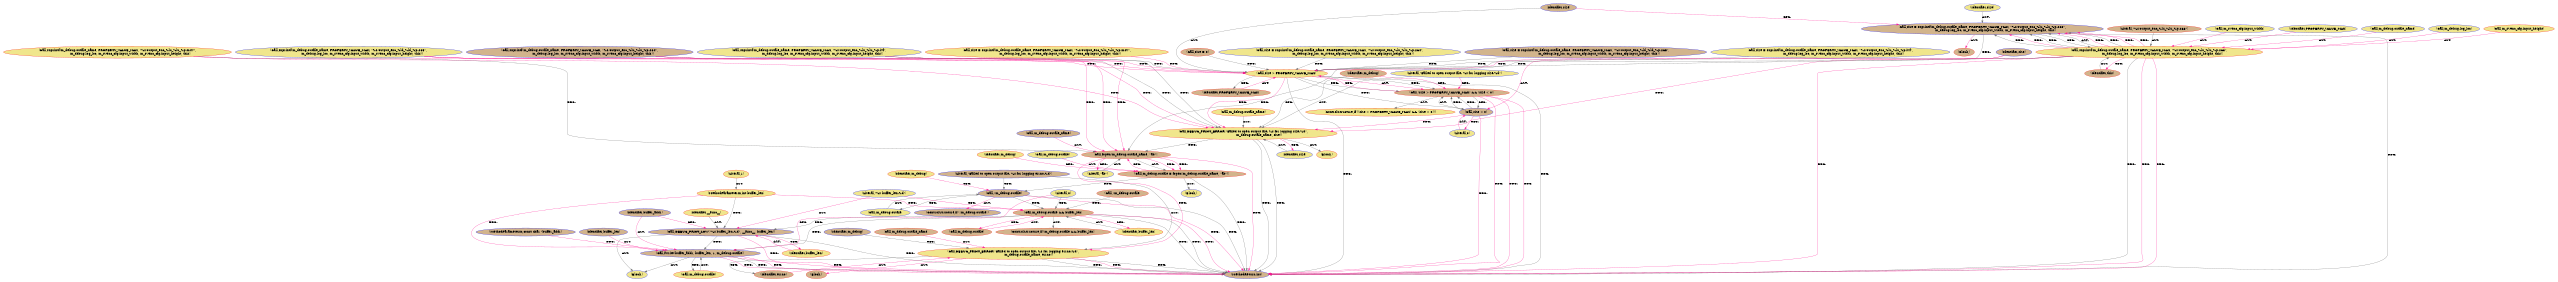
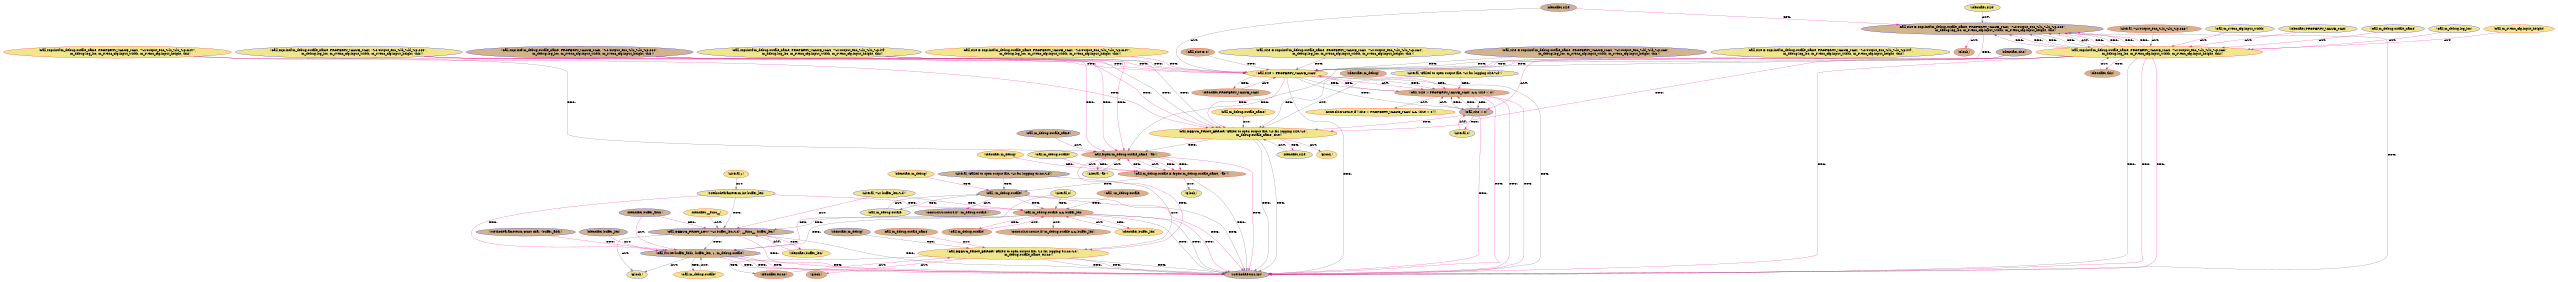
(736, 193) -> (736, 193)
